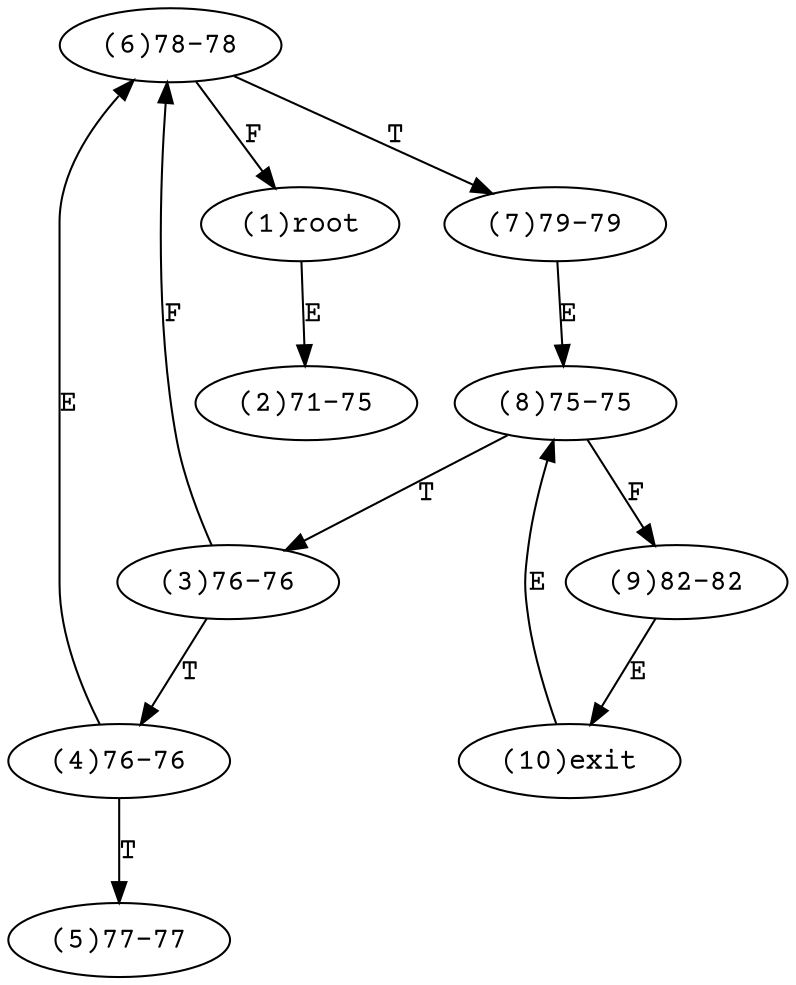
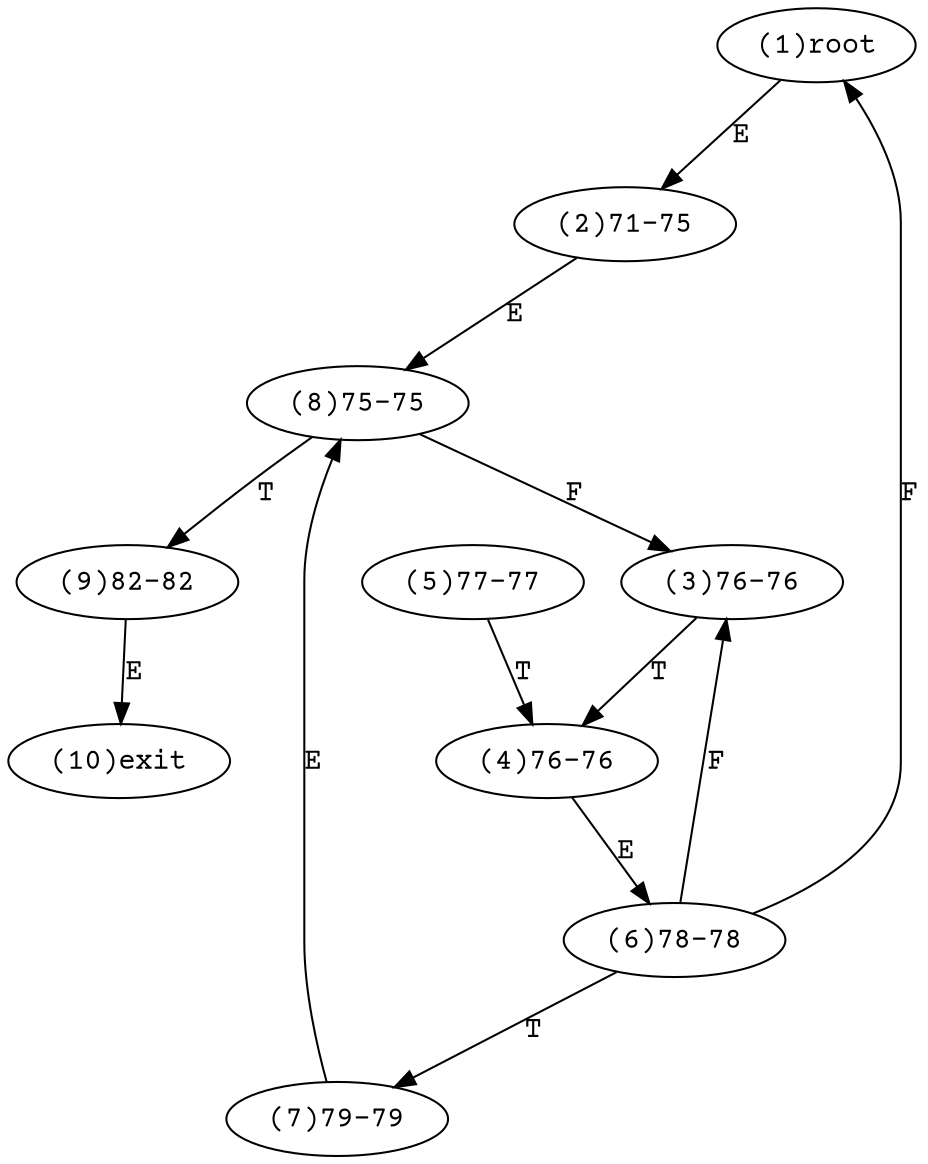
(164, 327) -> (702, 772)
(427, 493) -> (575, 493)
(637, 493) -> (266, 493)
(526, 593) -> (500, 308)
(119, 840) -> (506, 662)
